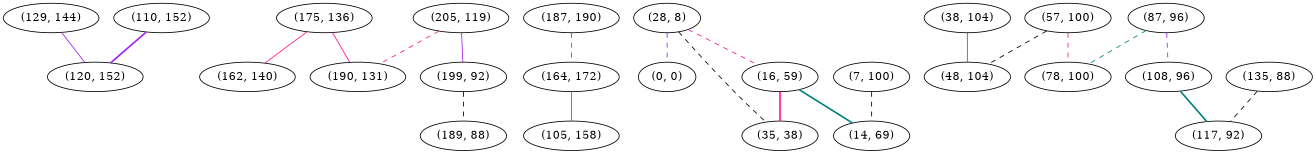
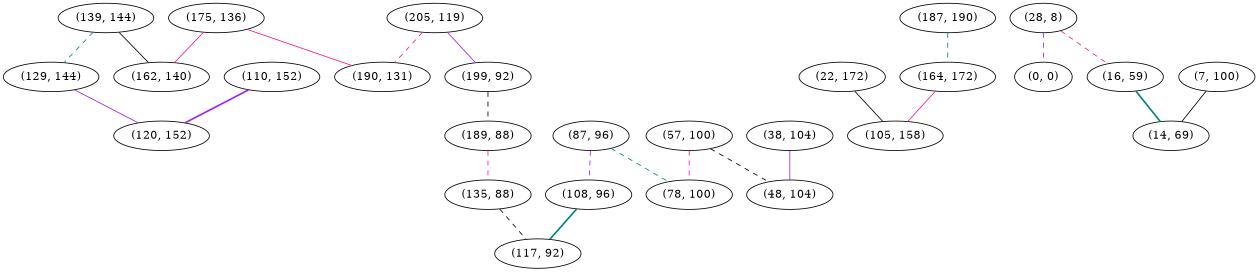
none -> (106, 18)
none -> (842, 77)
(872, 106) -> (1194, 106)
(780, 136) -> none
none -> (488, 165)
